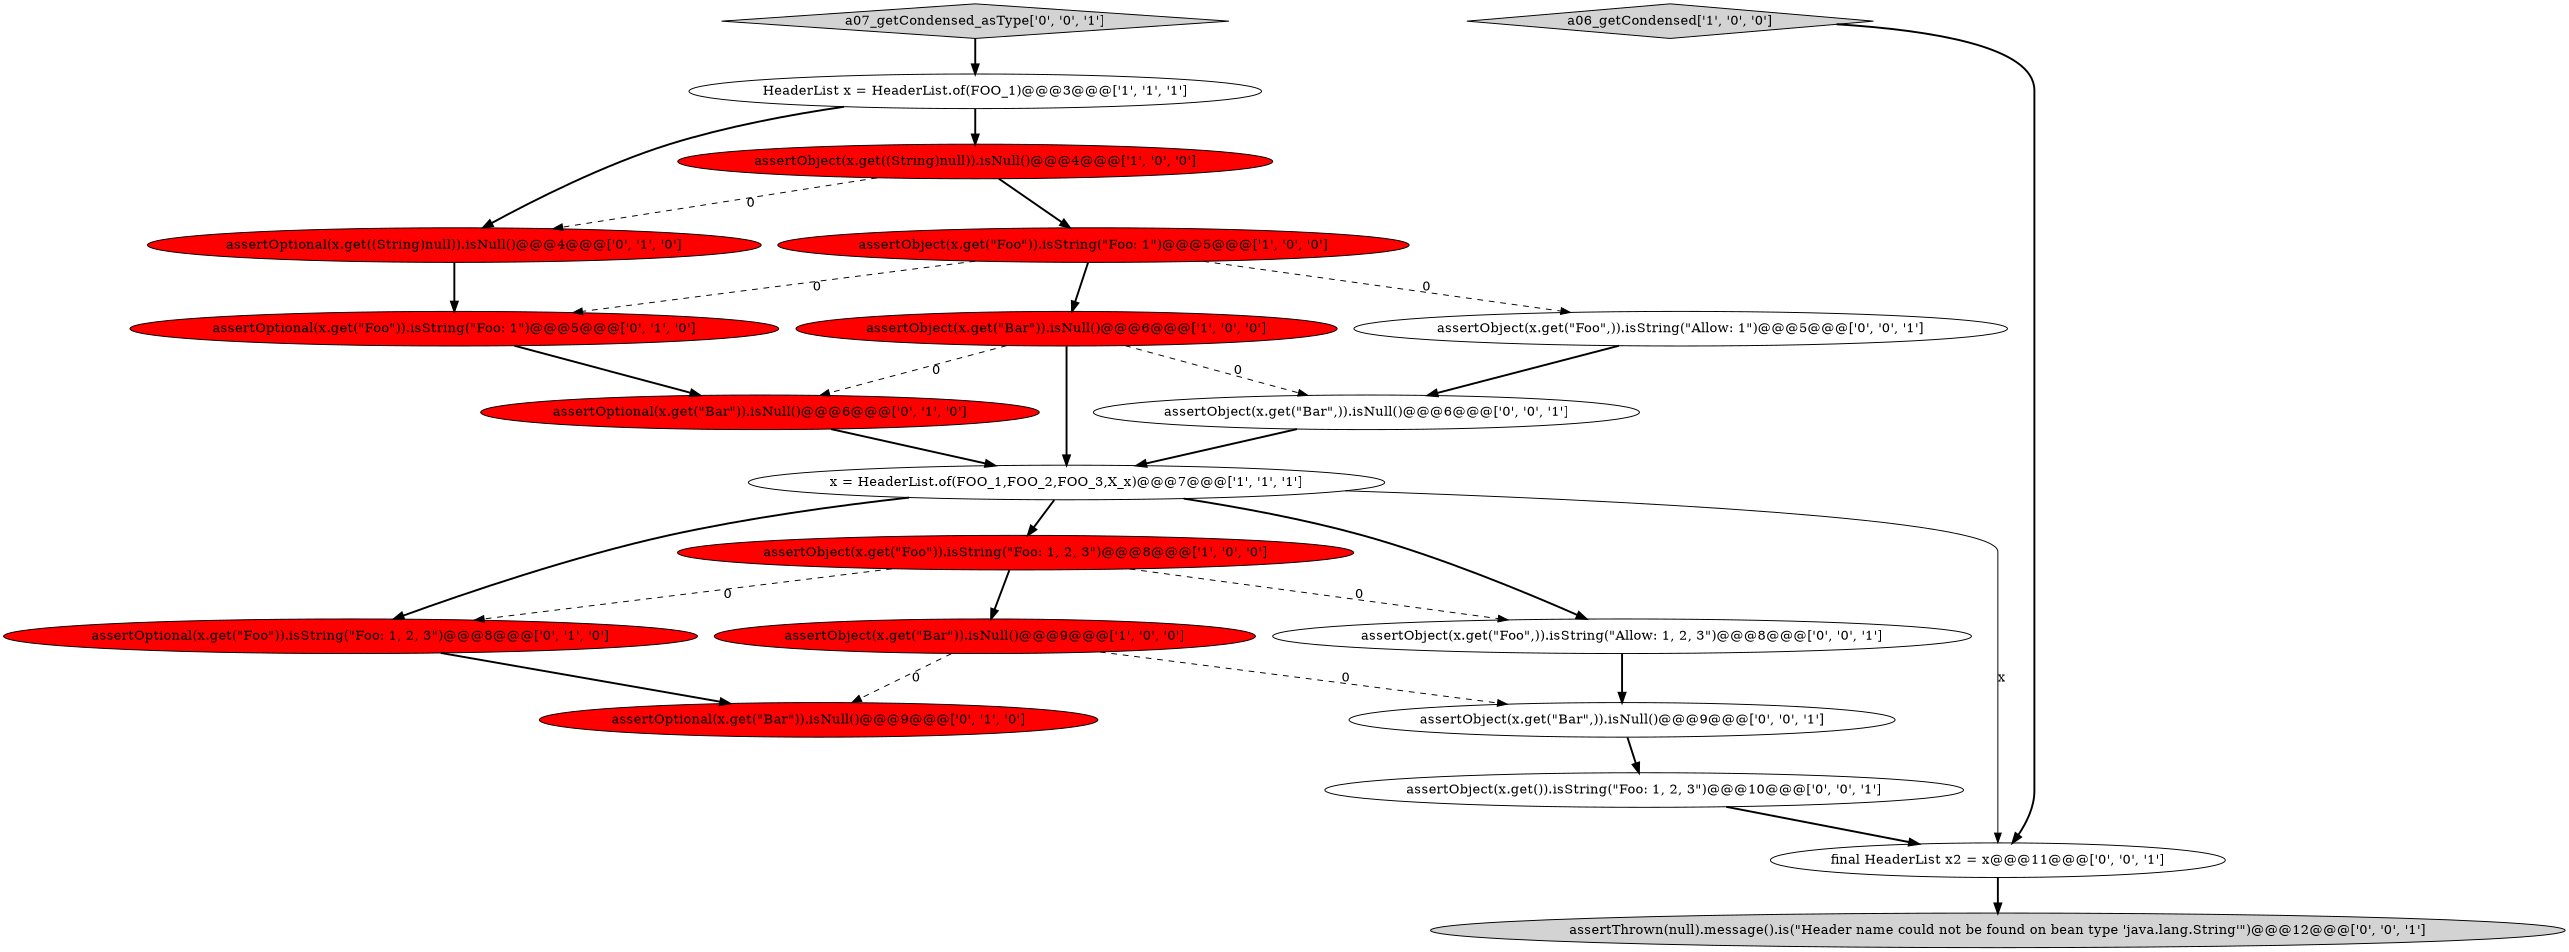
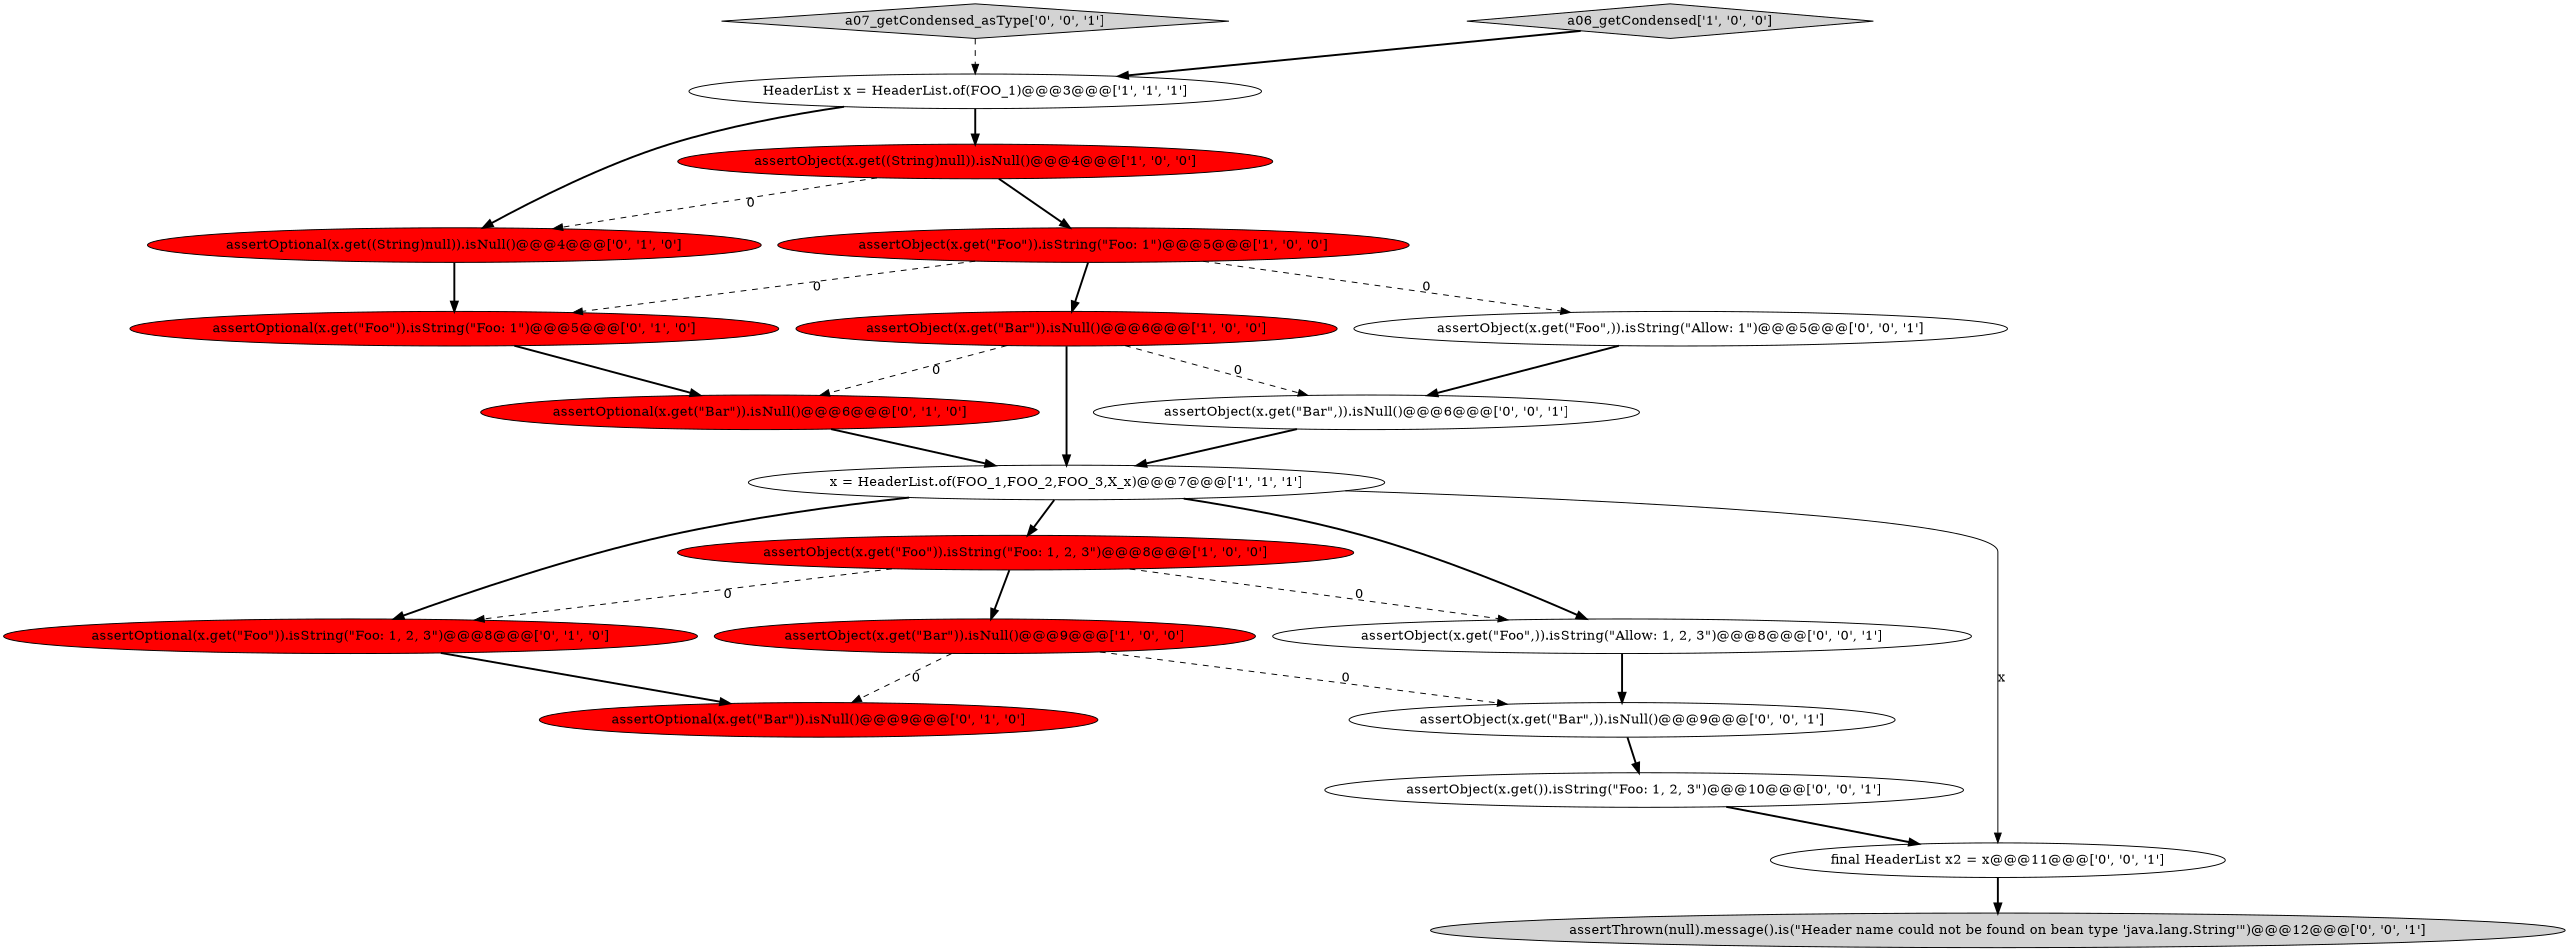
(975, 51) -> (975, 51)
(2034, 354) -> (1354, 53)
